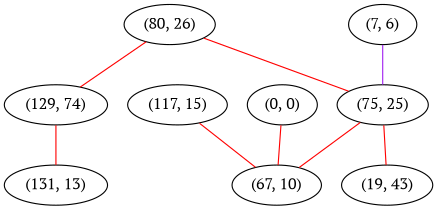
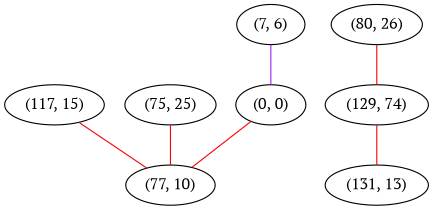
(276, 65) -> none
(383, 65) -> (271, 65)
(277, 185) -> (170, 185)
(387, 185) -> none
